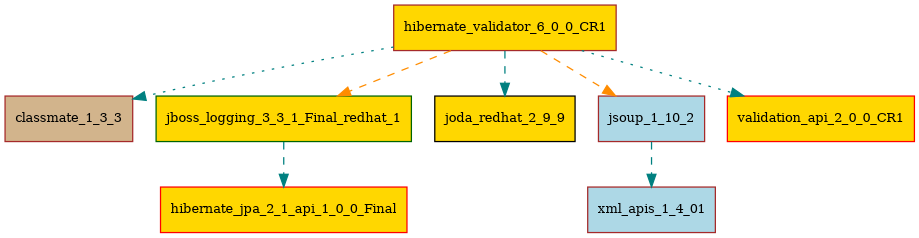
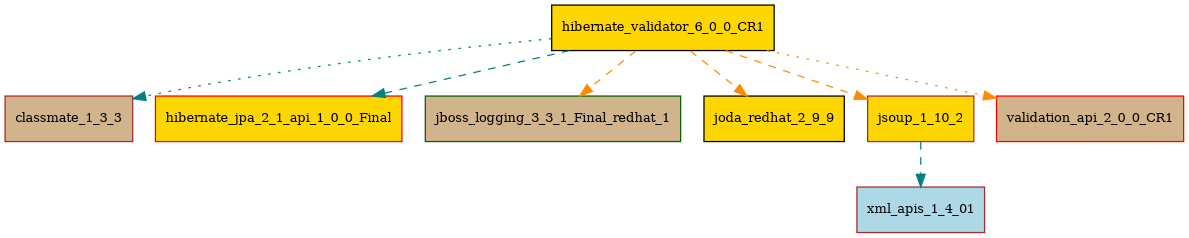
(505, 28) -> (663, 28)
(505, 67) -> (714, 69)
(657, 72) -> (875, 73)
(284, 119) -> (553, 119)
(652, 119) -> (921, 119)
(821, 119) -> (1090, 119)
(284, 158) -> (477, 72)
